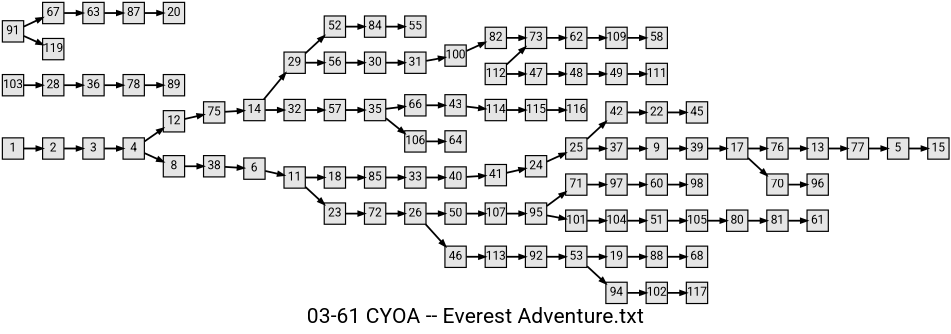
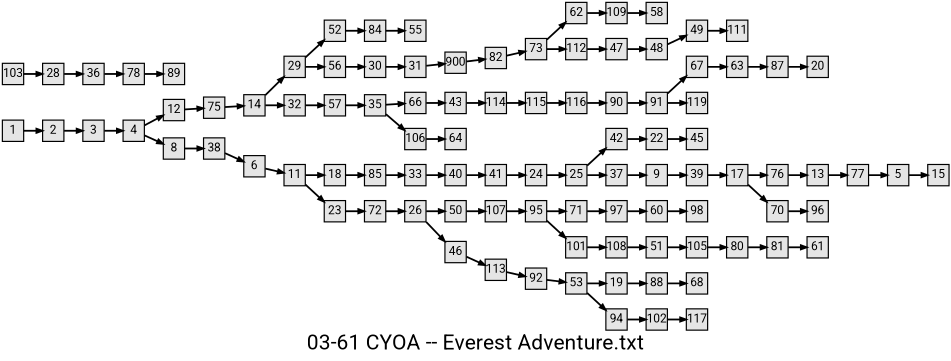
(456, 56) -> (456, 63)
(514, 58) -> (553, 49)
none -> (617, 103)
(617, 221) -> (617, 247)
